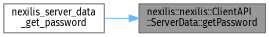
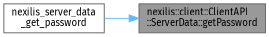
(202, 18) -> (202, 18)
